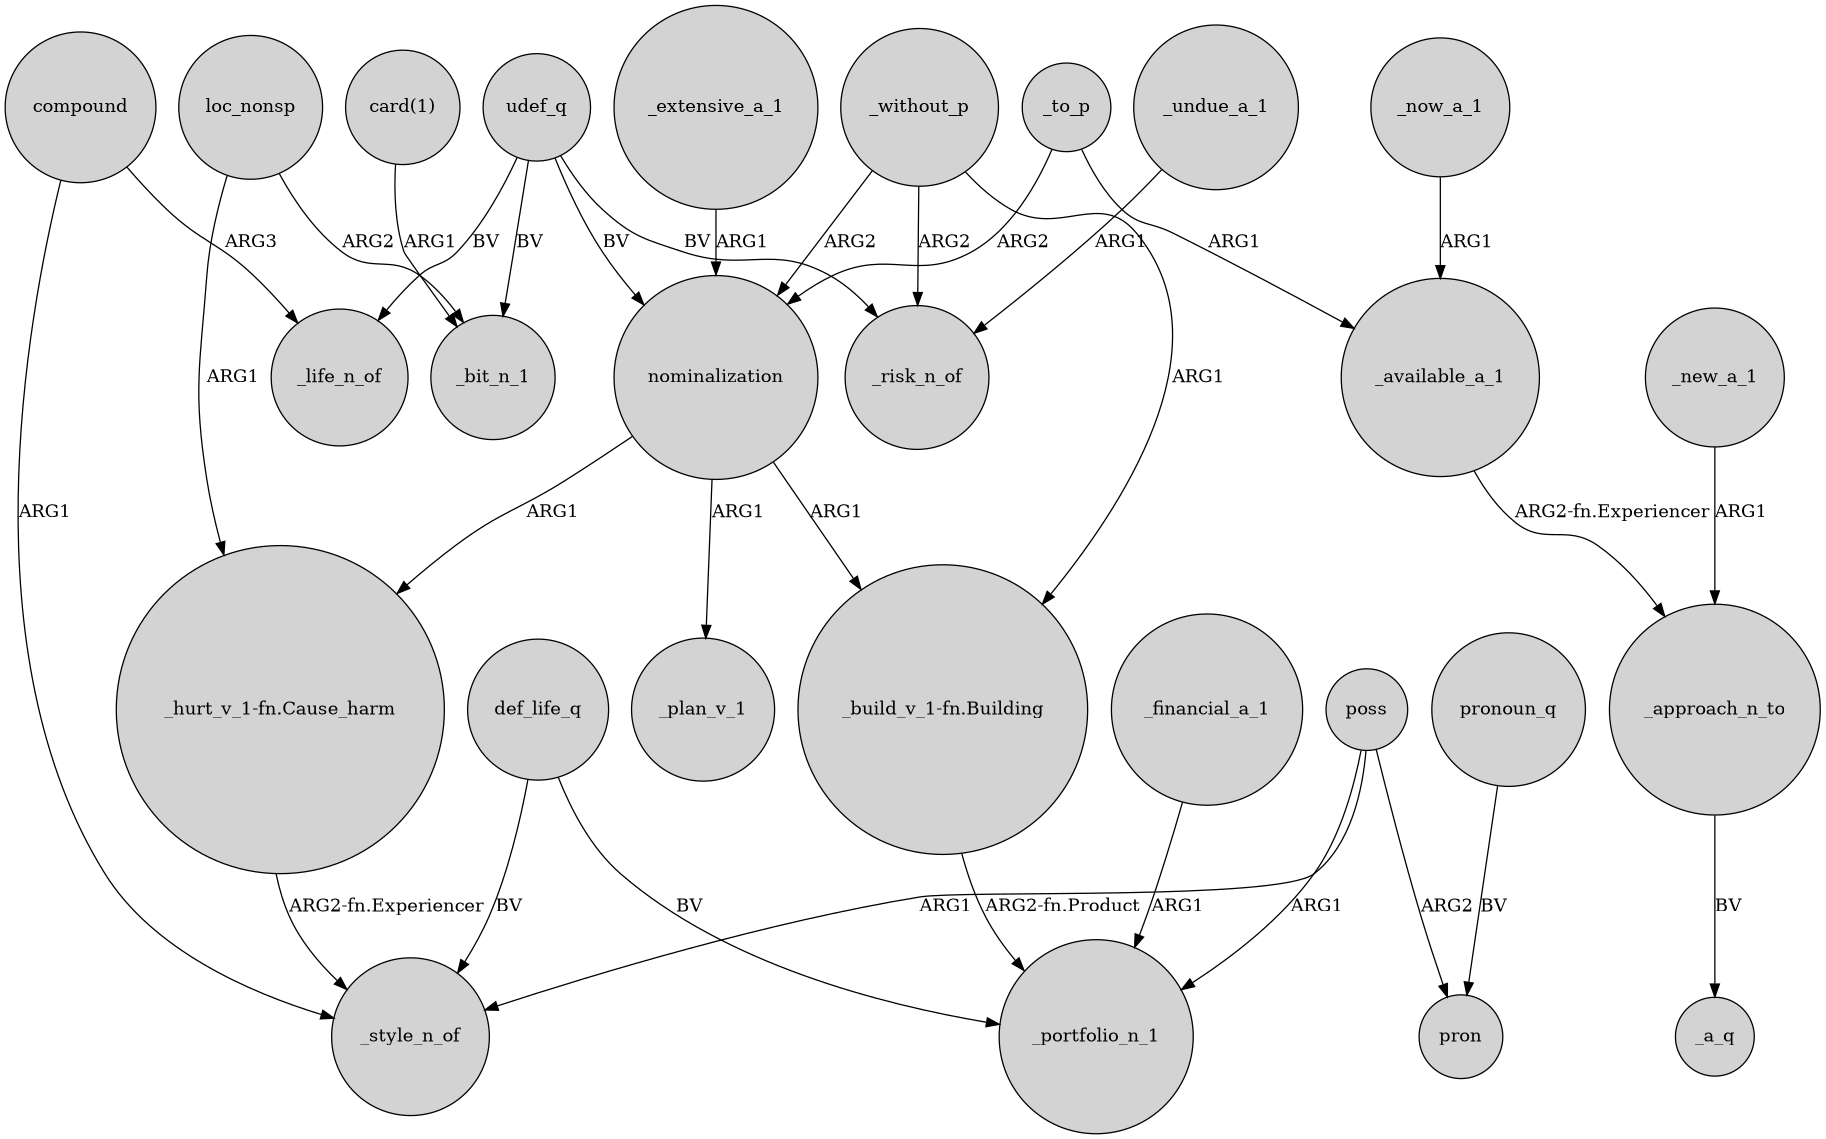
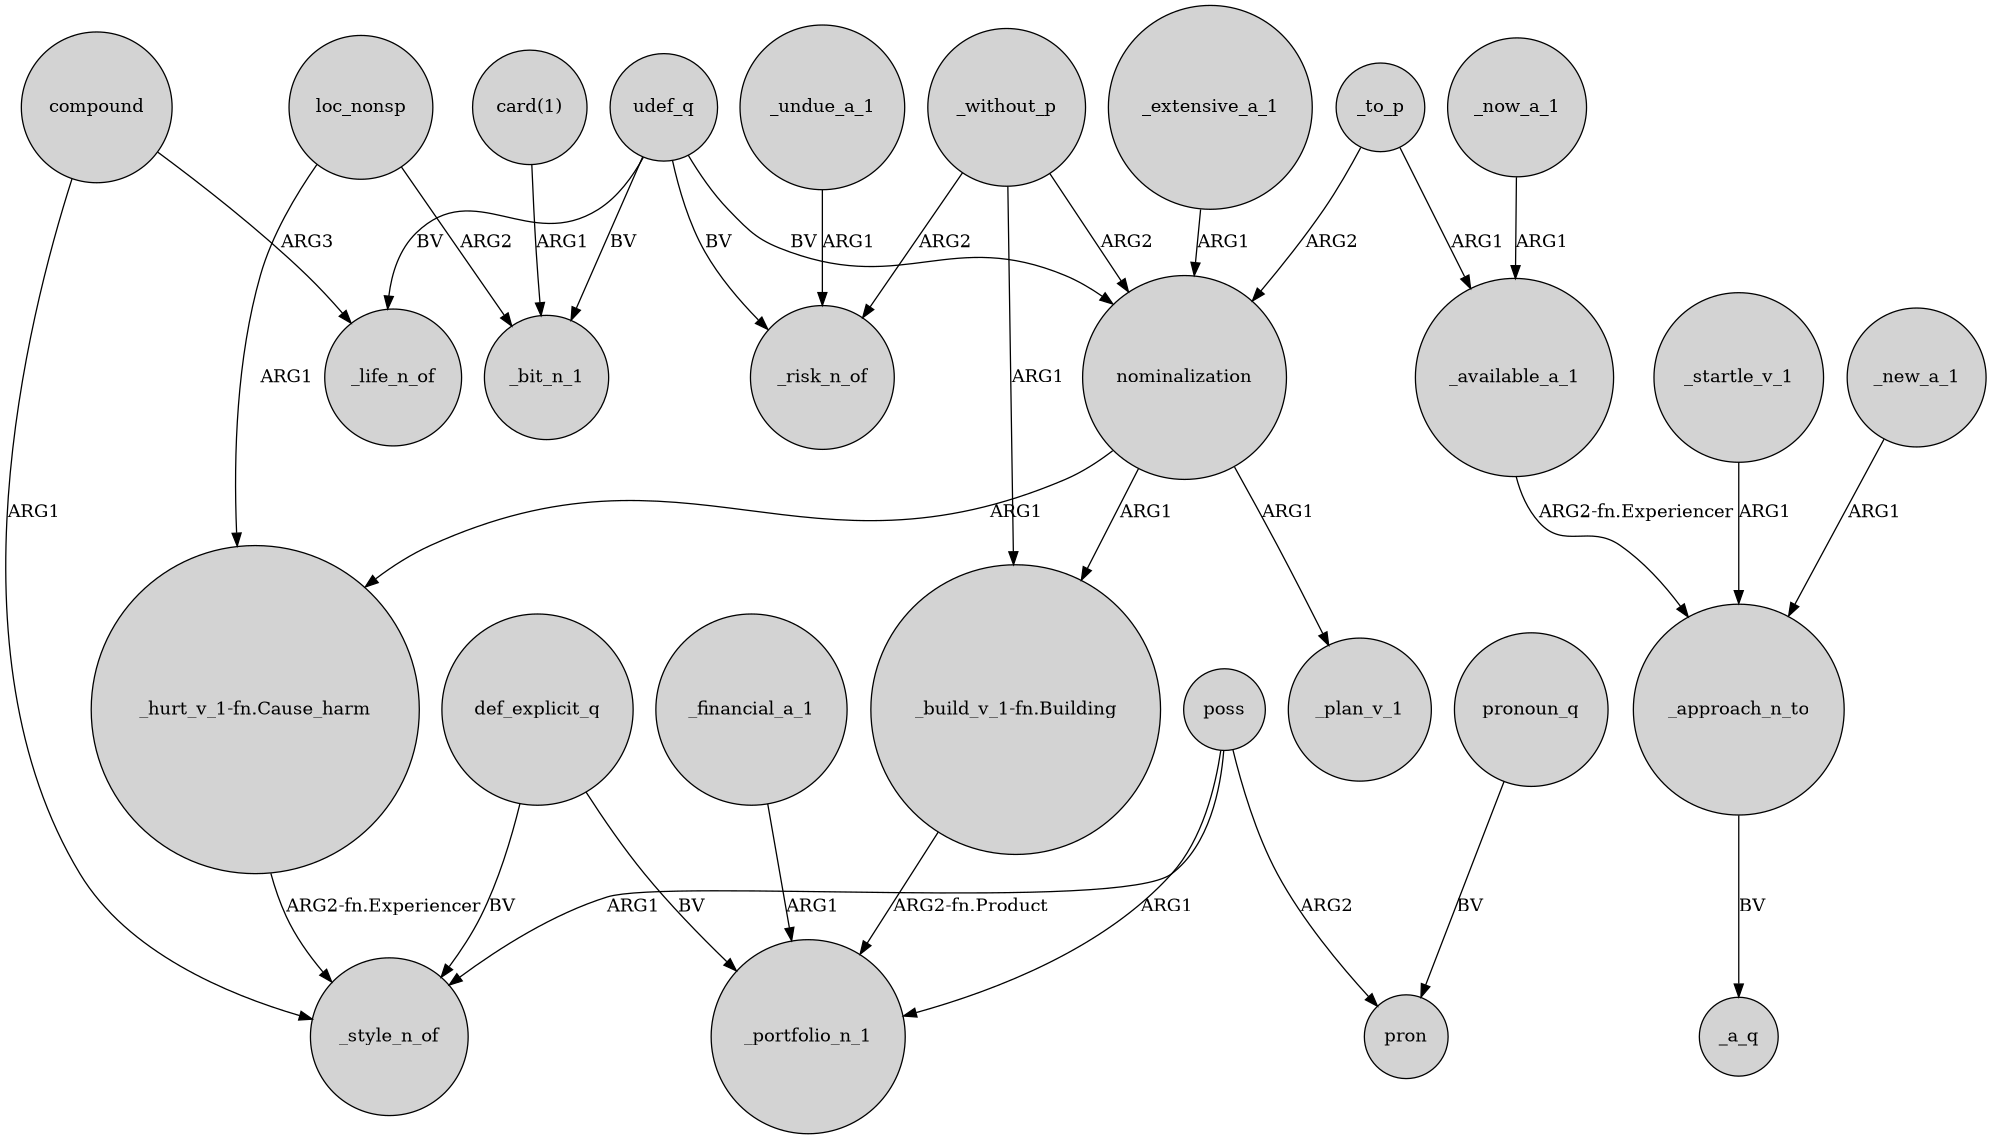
none -> (1739, 377)
(538, 710) -> (538, 710)
